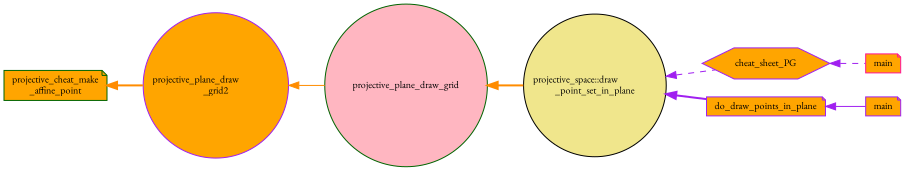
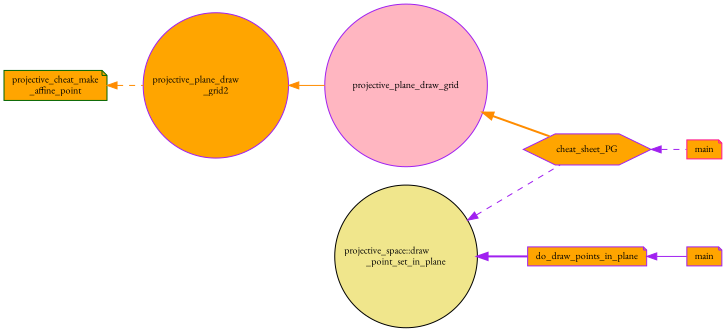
(130, 85) -> (130, 85)
(406, 85) -> (406, 85)
(510, 85) -> (521, 126)
